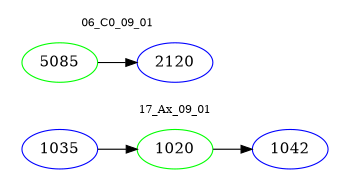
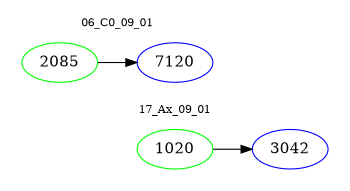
(60, 63) -> (60, 63)
(175, 63) -> (175, 63)
(60, 149) -> none
(290, 149) -> (290, 149)
